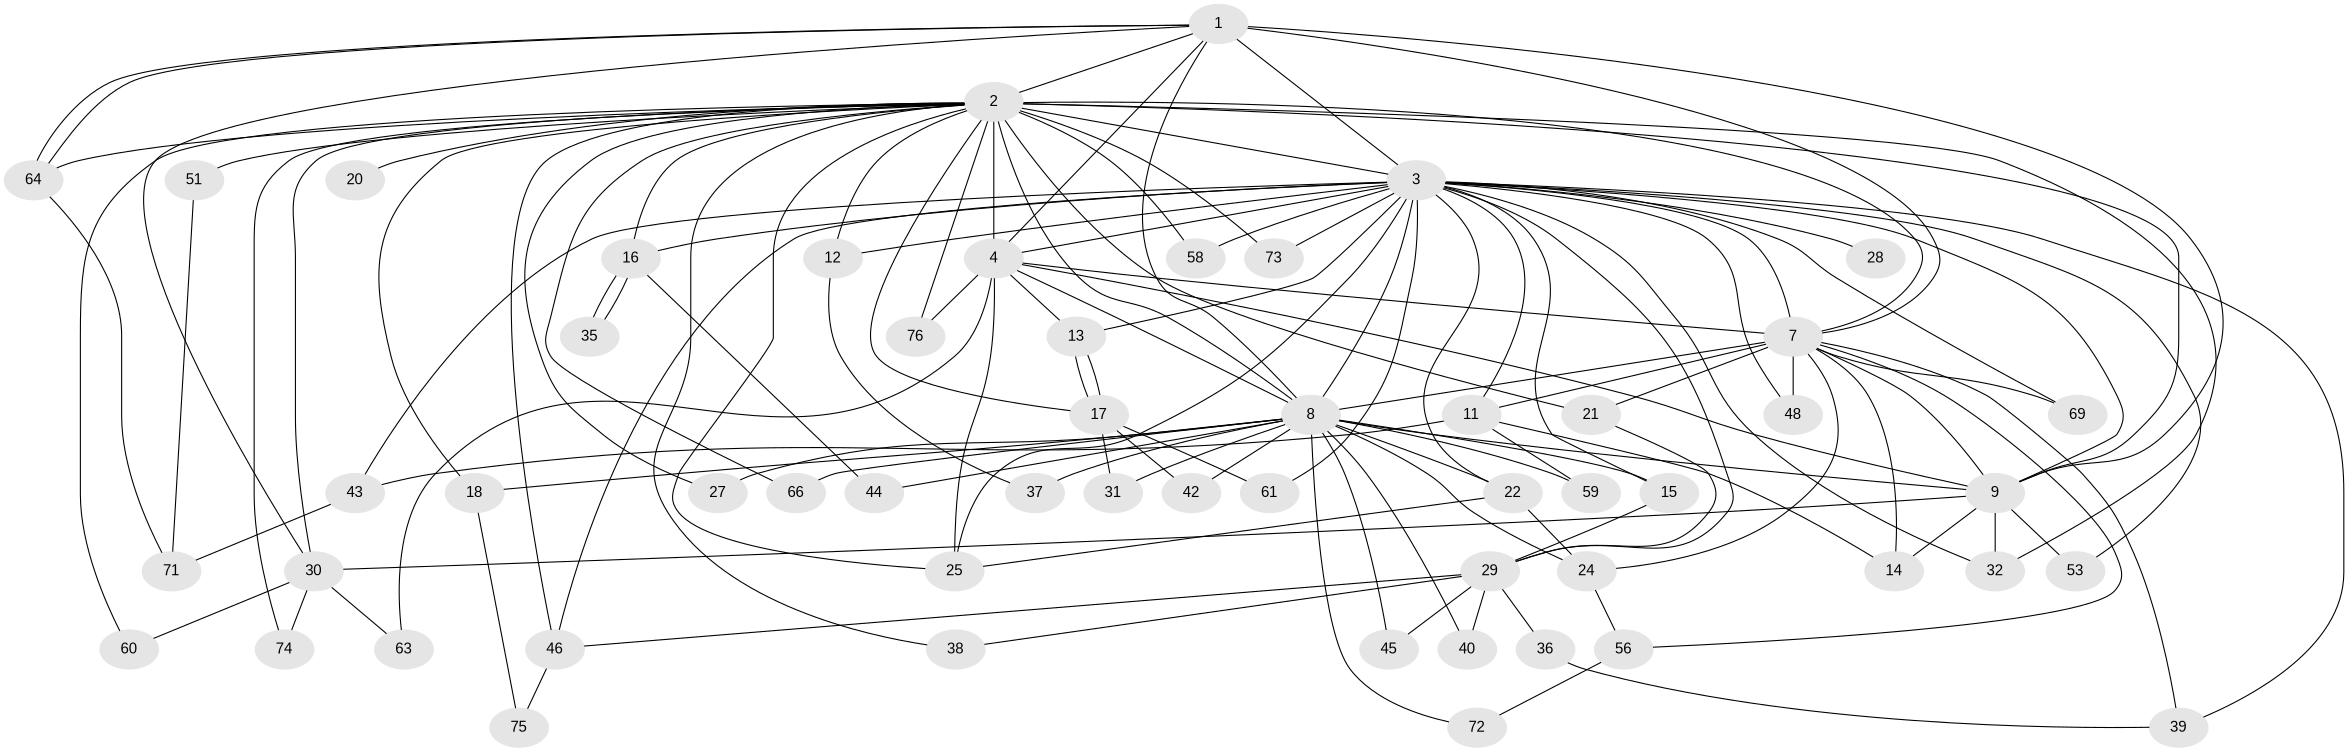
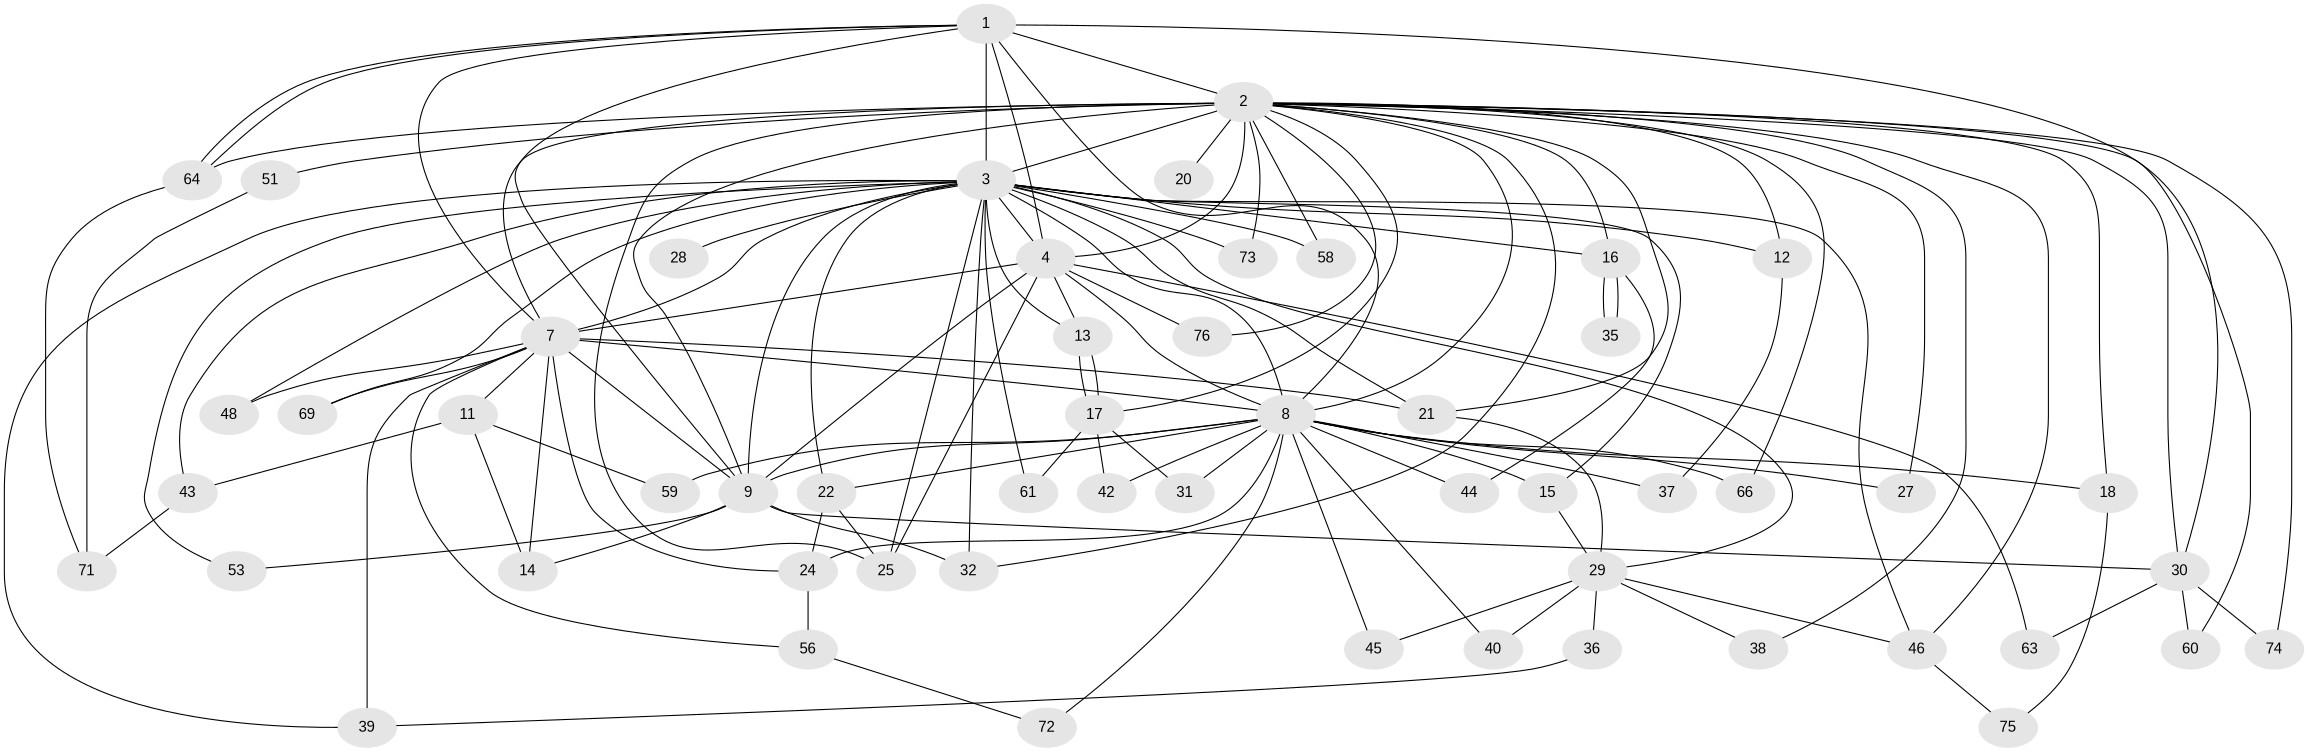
(1524, 277) -> (1241, 305)
